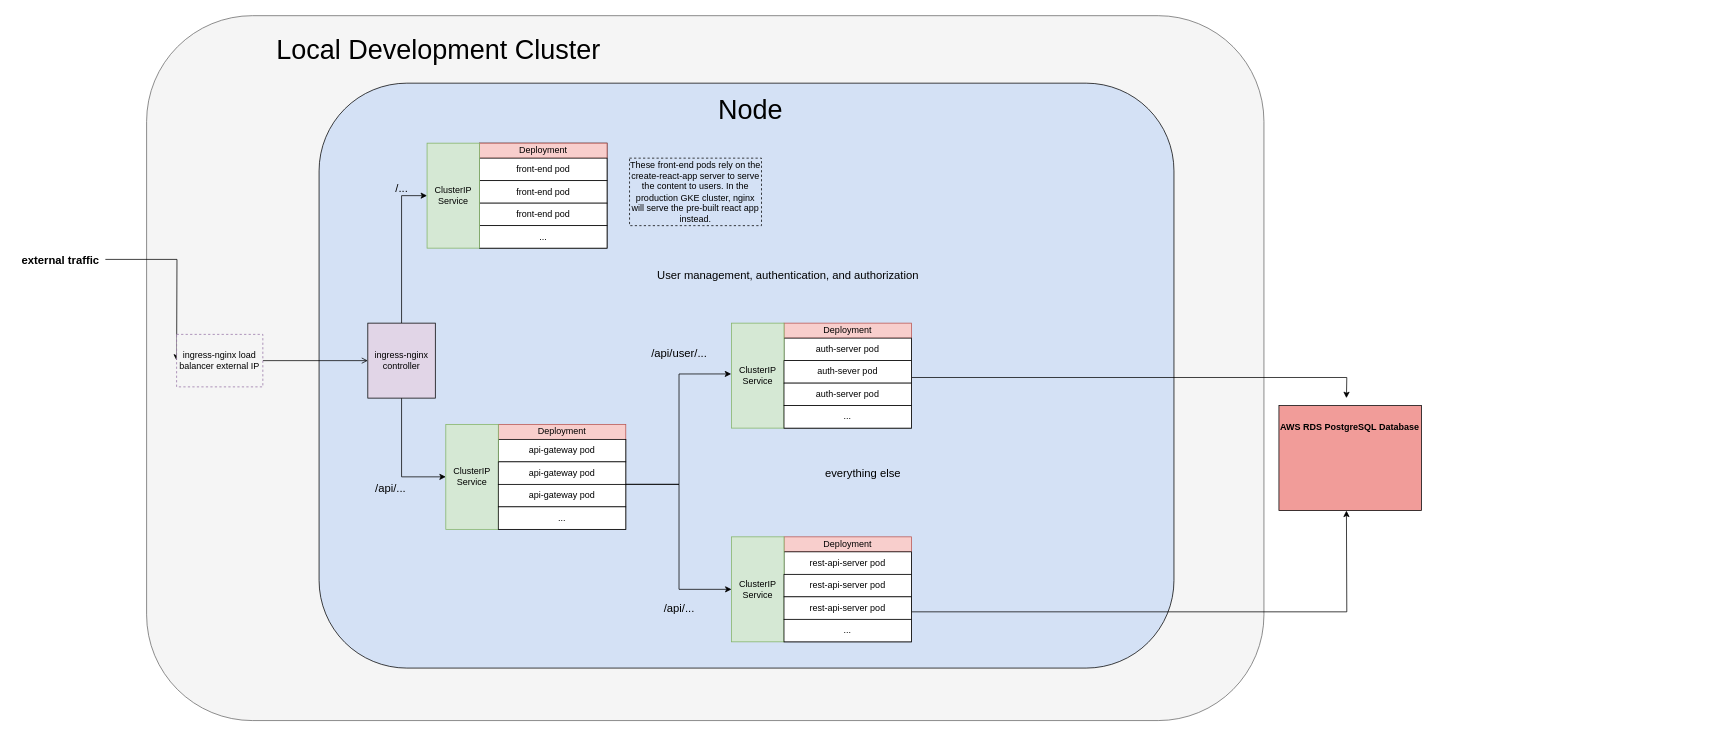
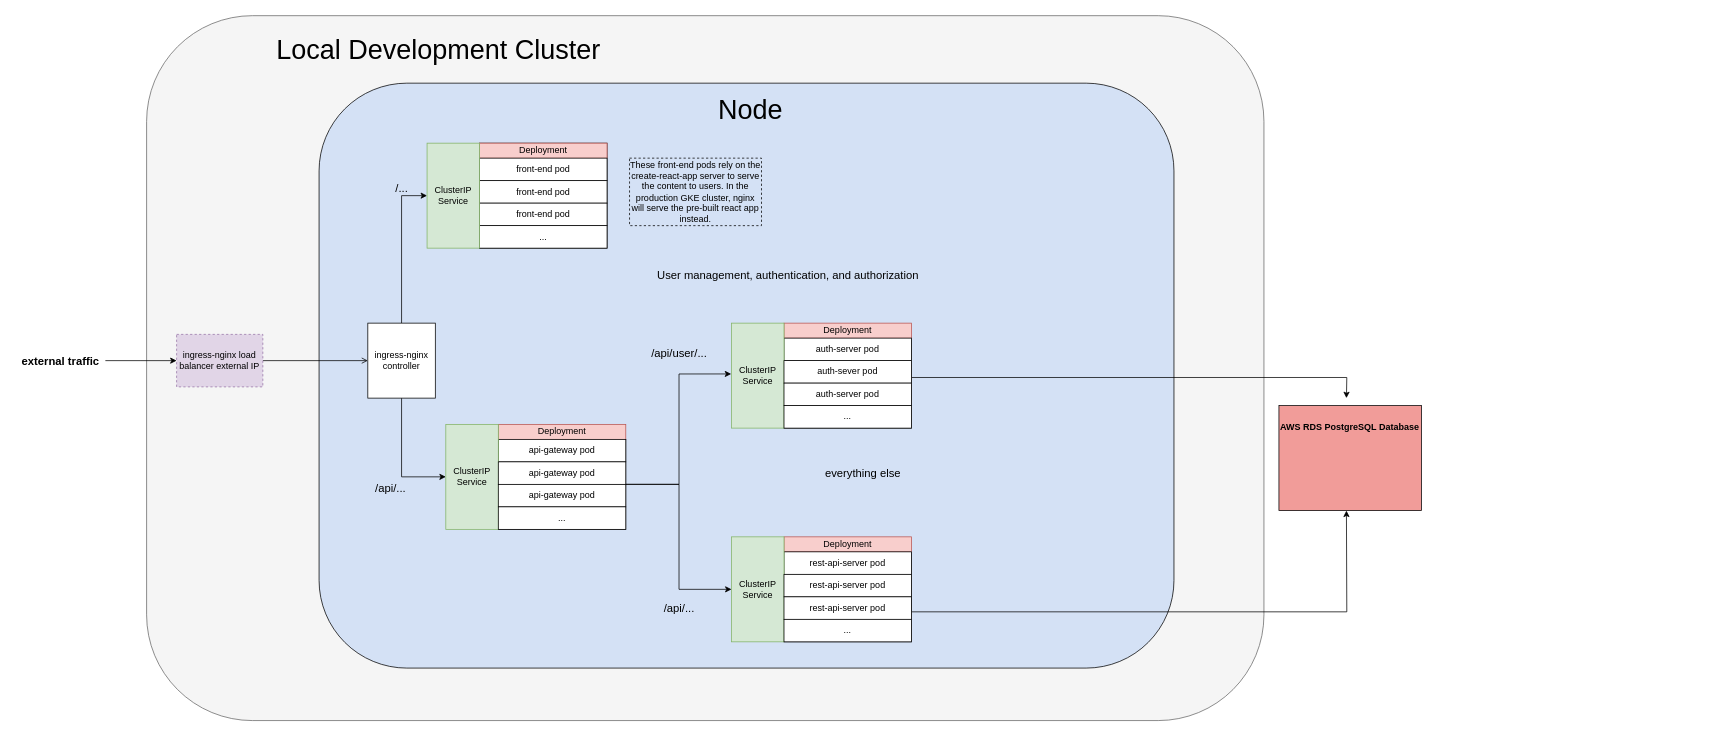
(60, 259) -> (60, 360)
(220, 360) -> (220, 360)
(402, 360) -> (402, 360)
